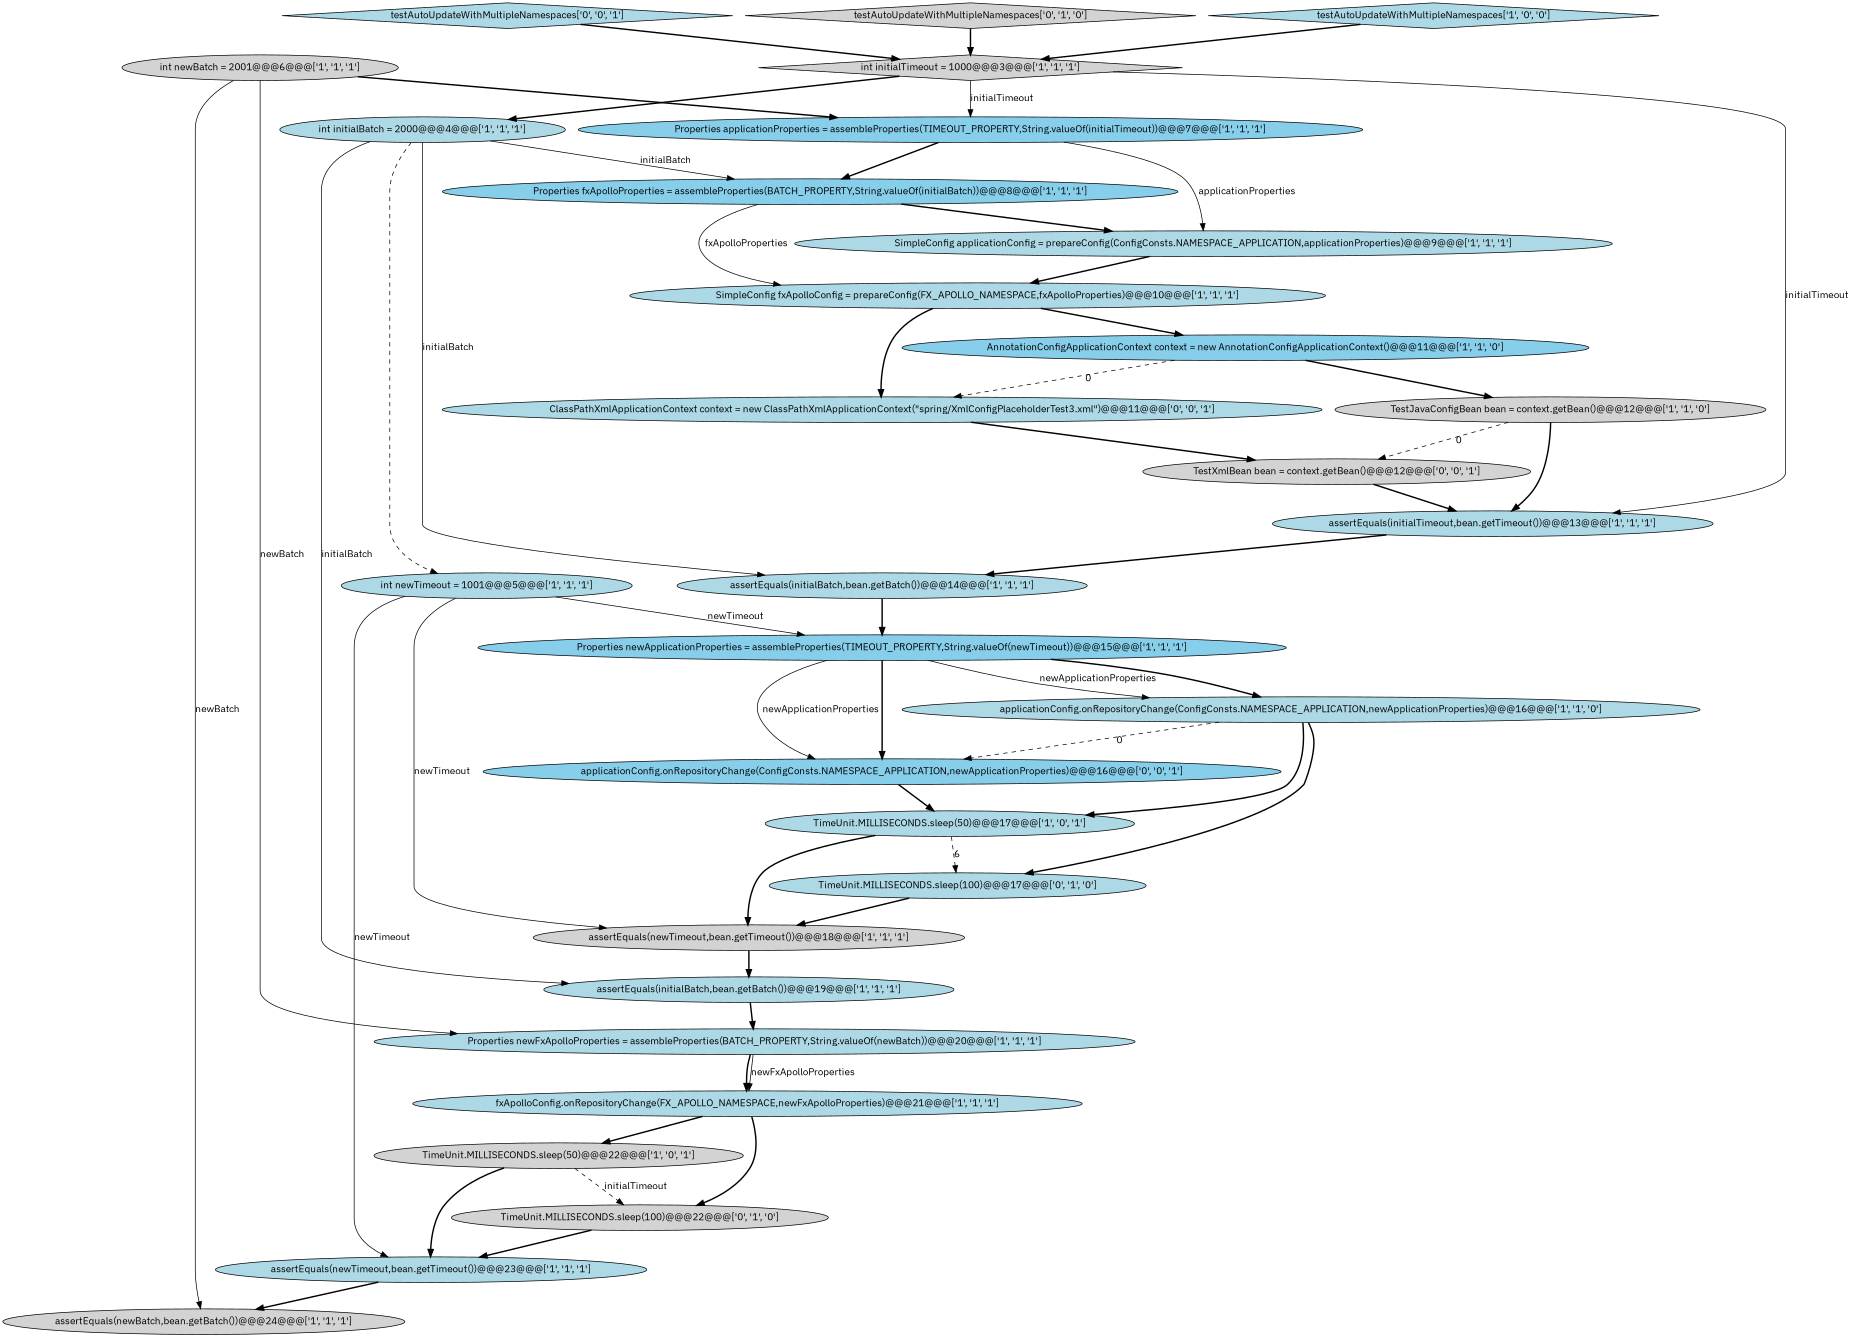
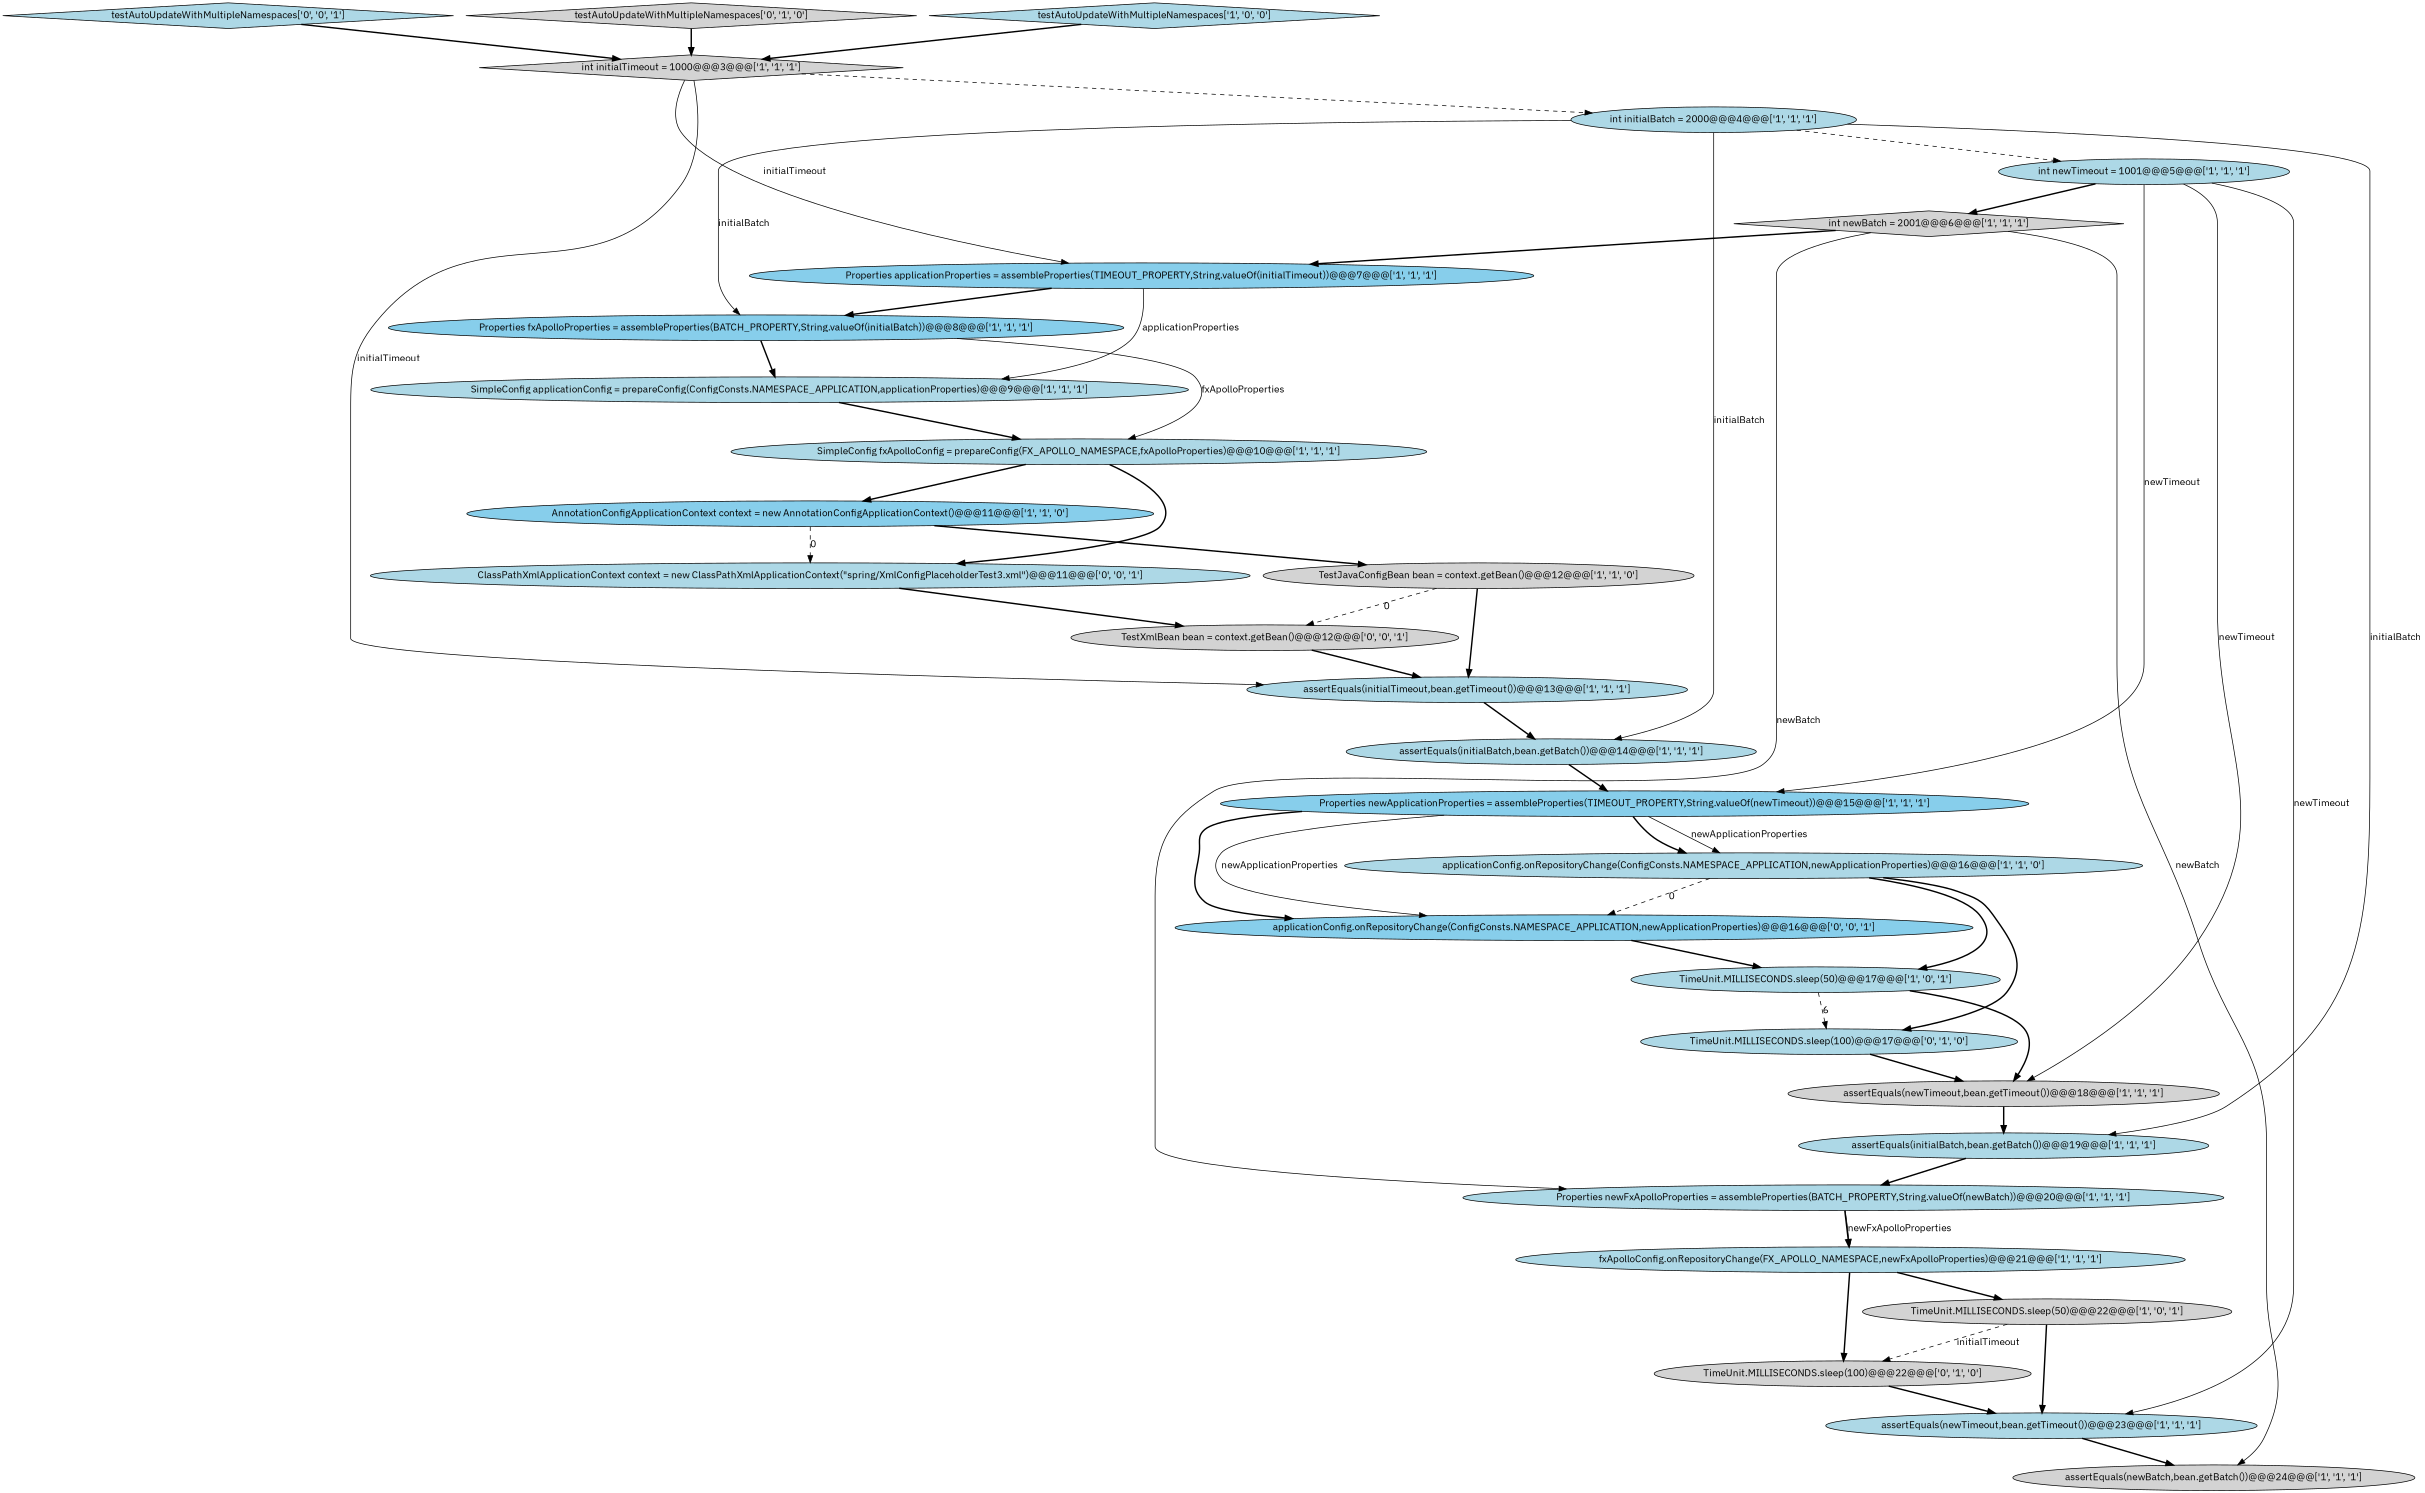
(260, 68) -> (1929, 224)
(708, 97) -> (1193, 93)
none -> (2036, 198)
